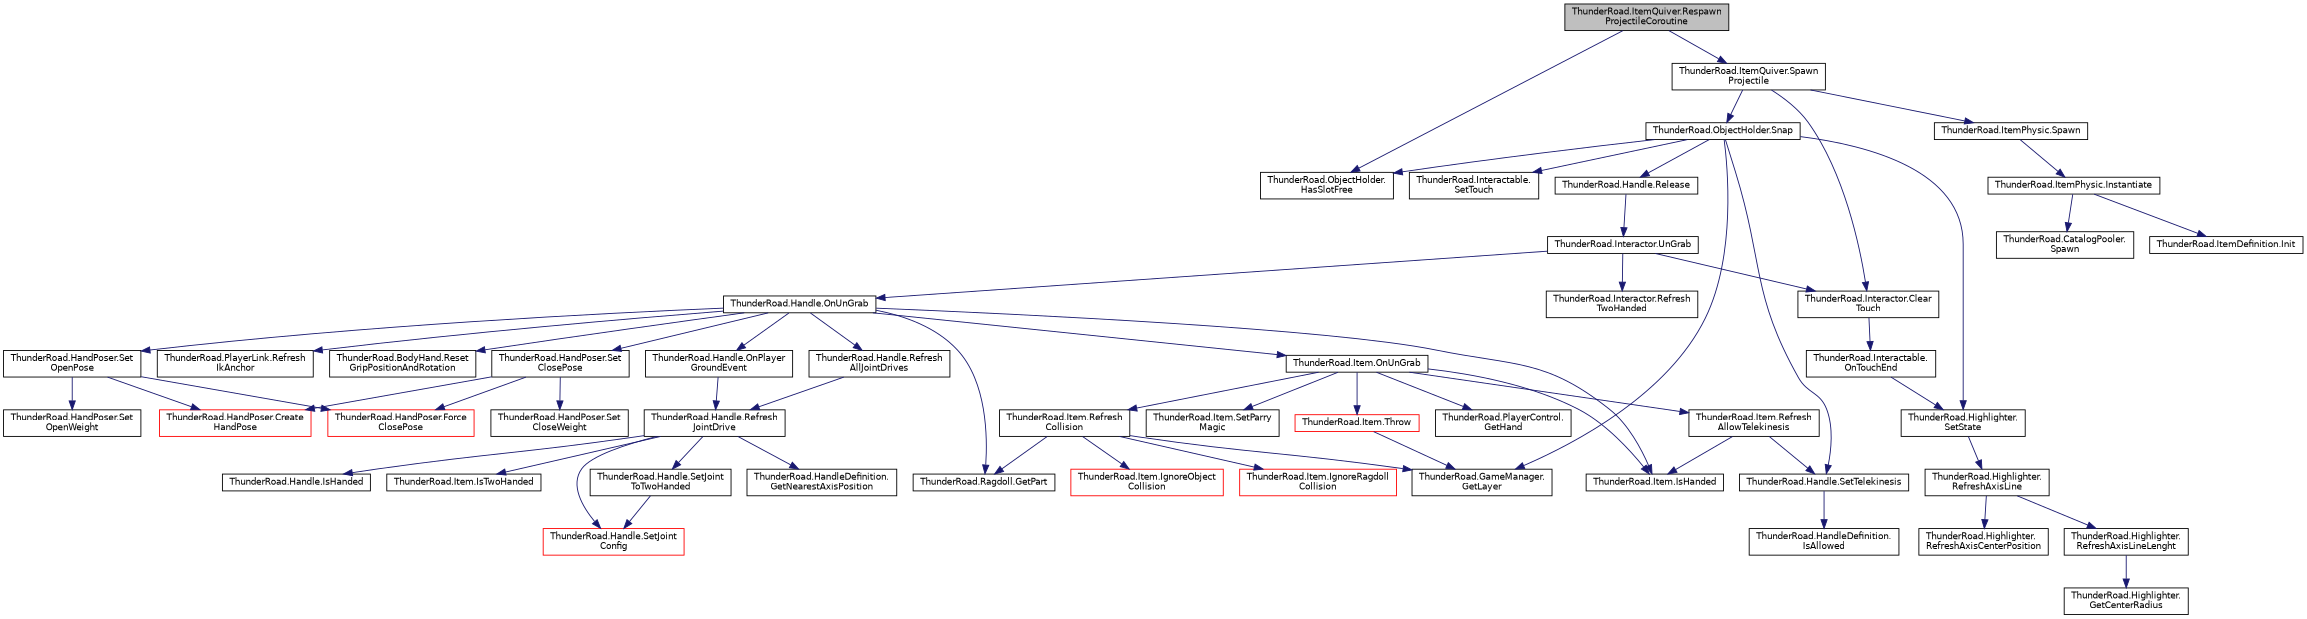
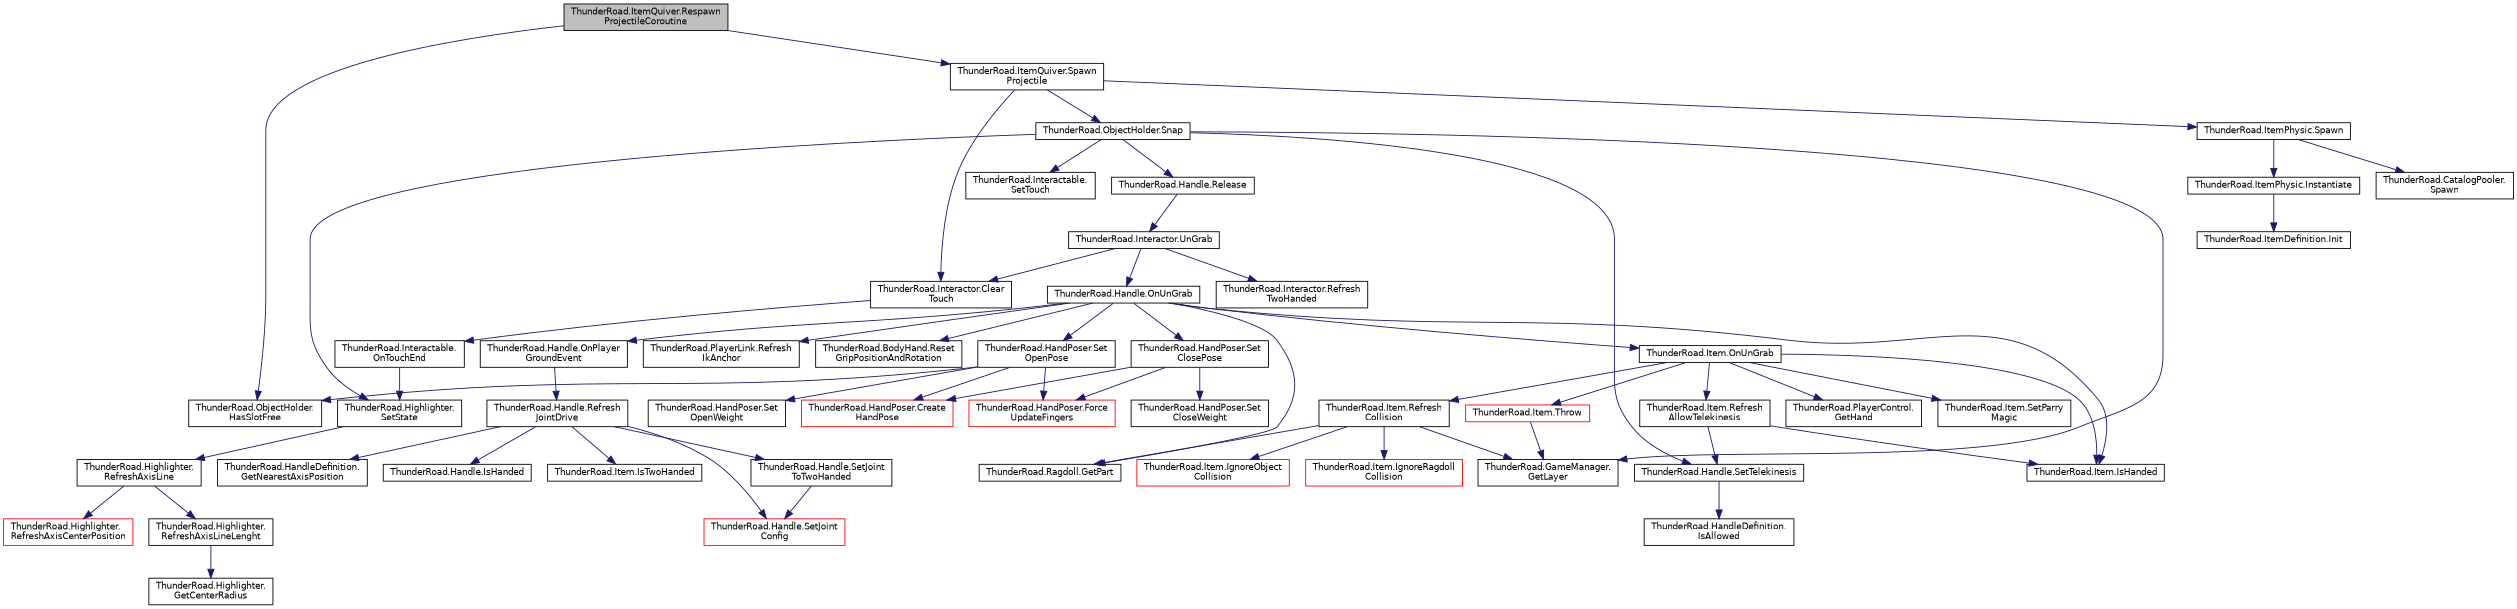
(1528, 155) -> (654, 384)
(2071, 208) -> (2347, 155)
(879, 364) -> none
(401, 423) -> (1042, 413)
(1984, 542) -> (68, 532)
